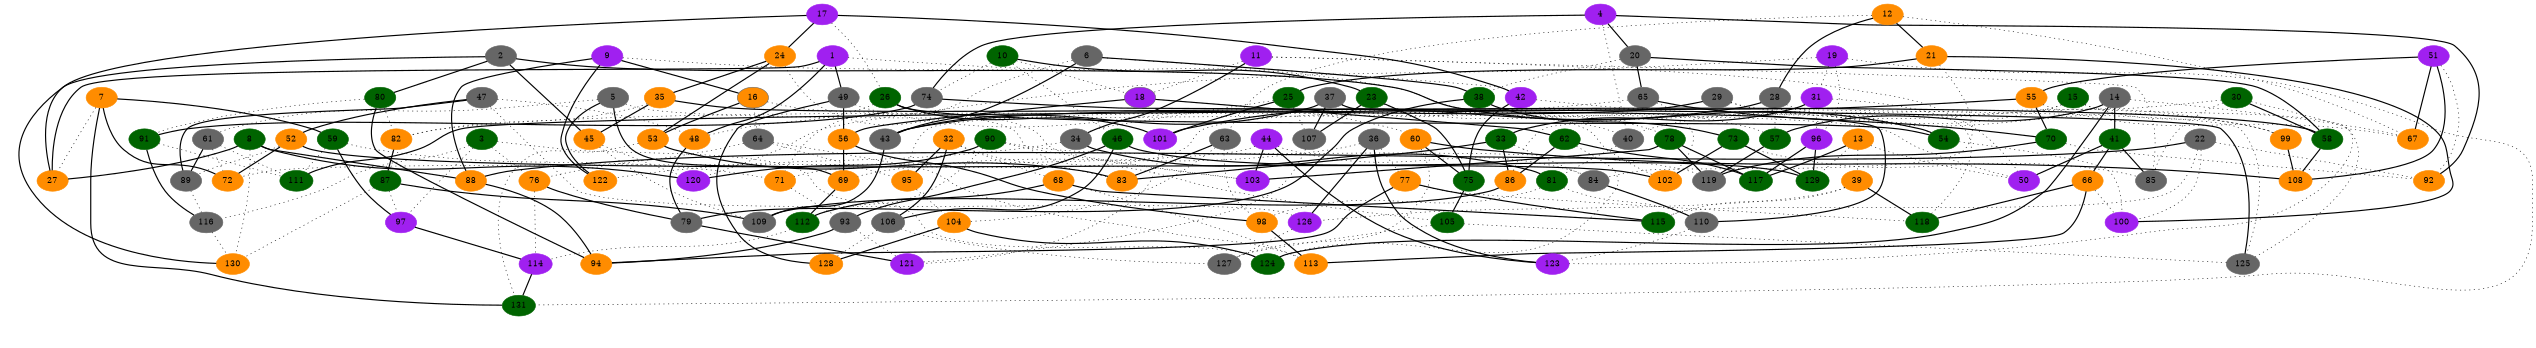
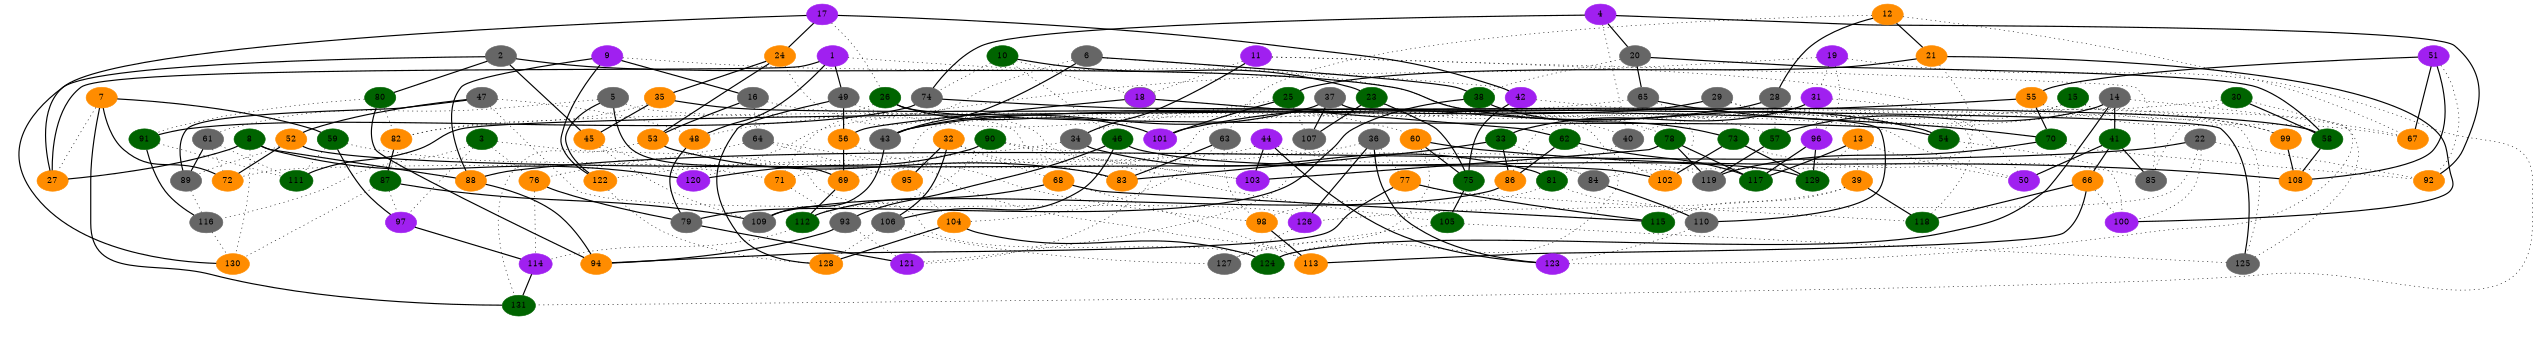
(753, 98) -> (753, 98)
(1049, 193) -> (1049, 193)
none -> (691, 242)
